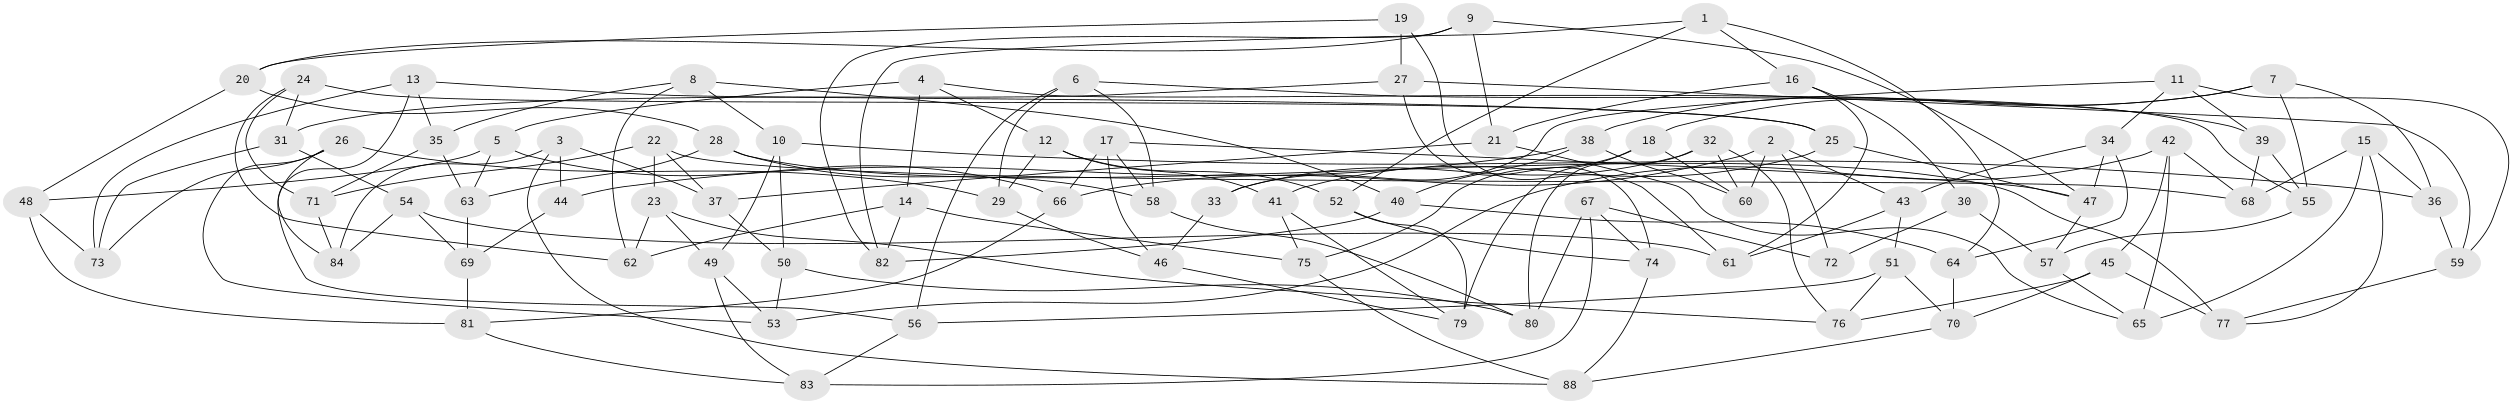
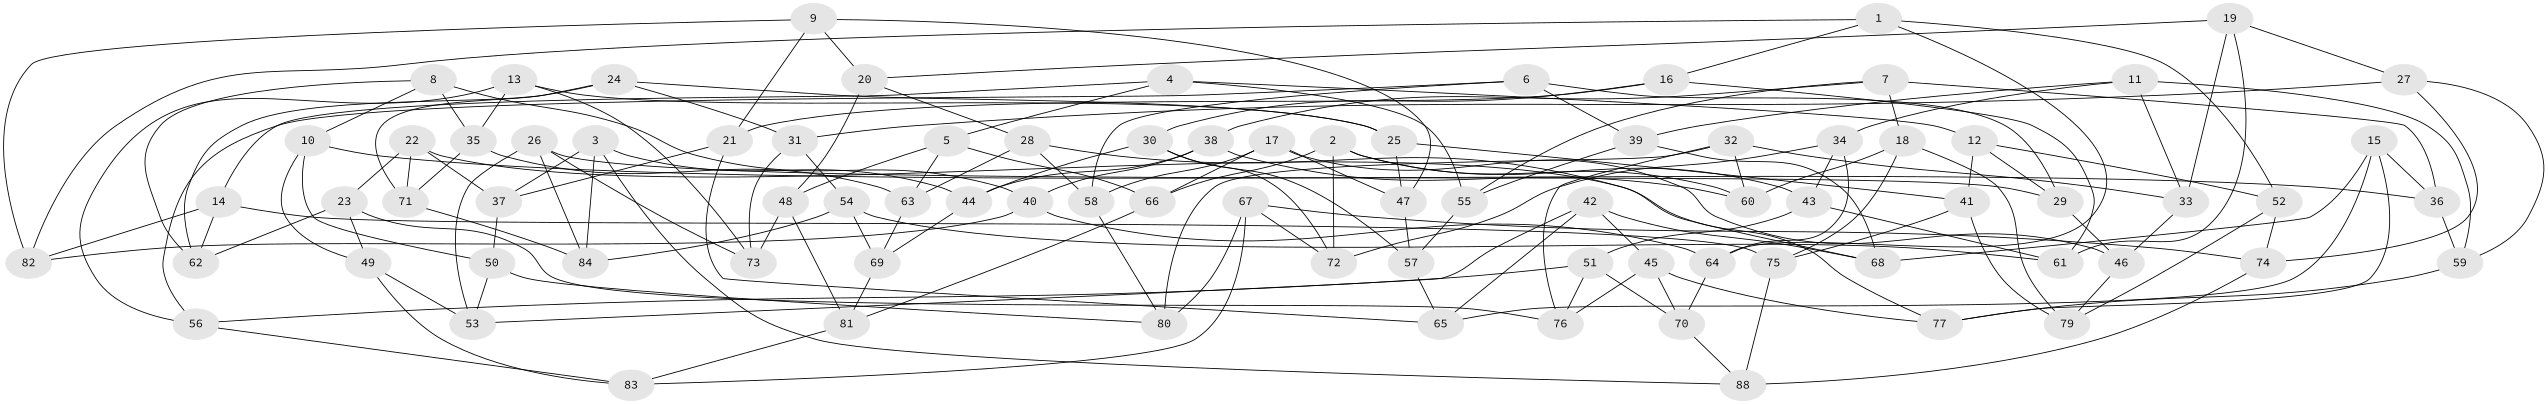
none -> (2207, 114)
none -> (1075, 162)
(2098, 175) -> (1546, 191)
